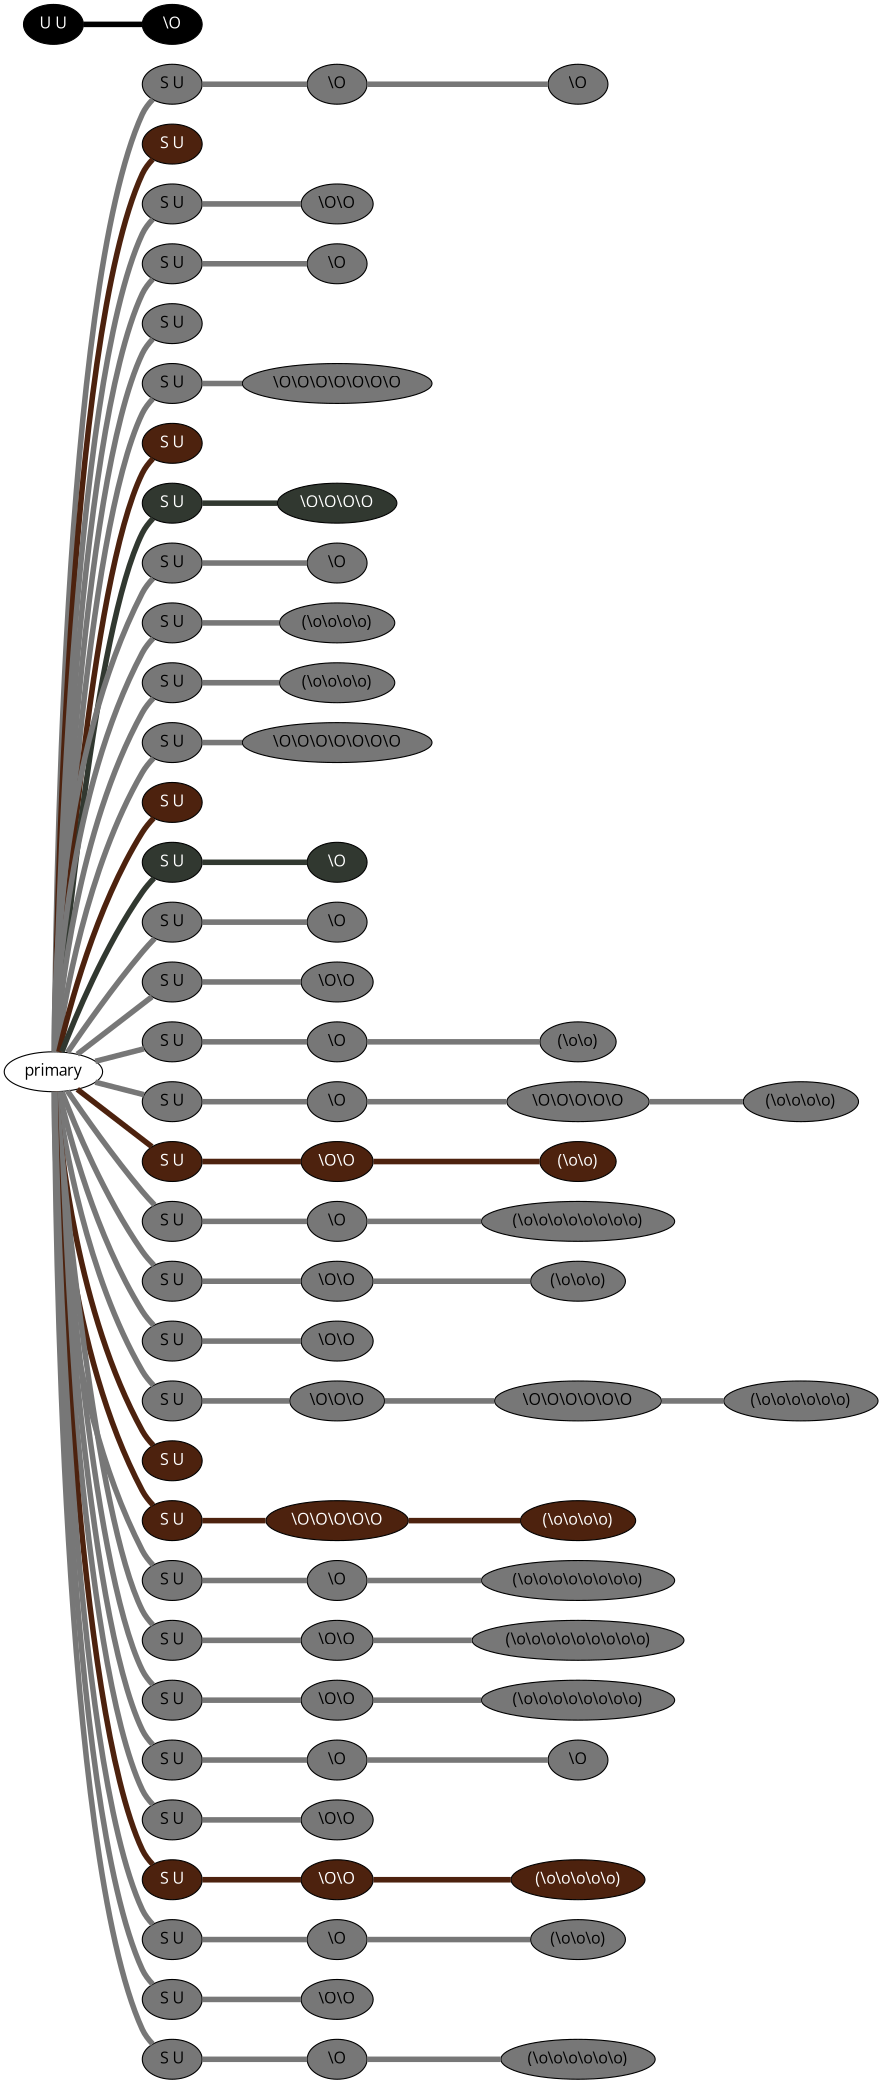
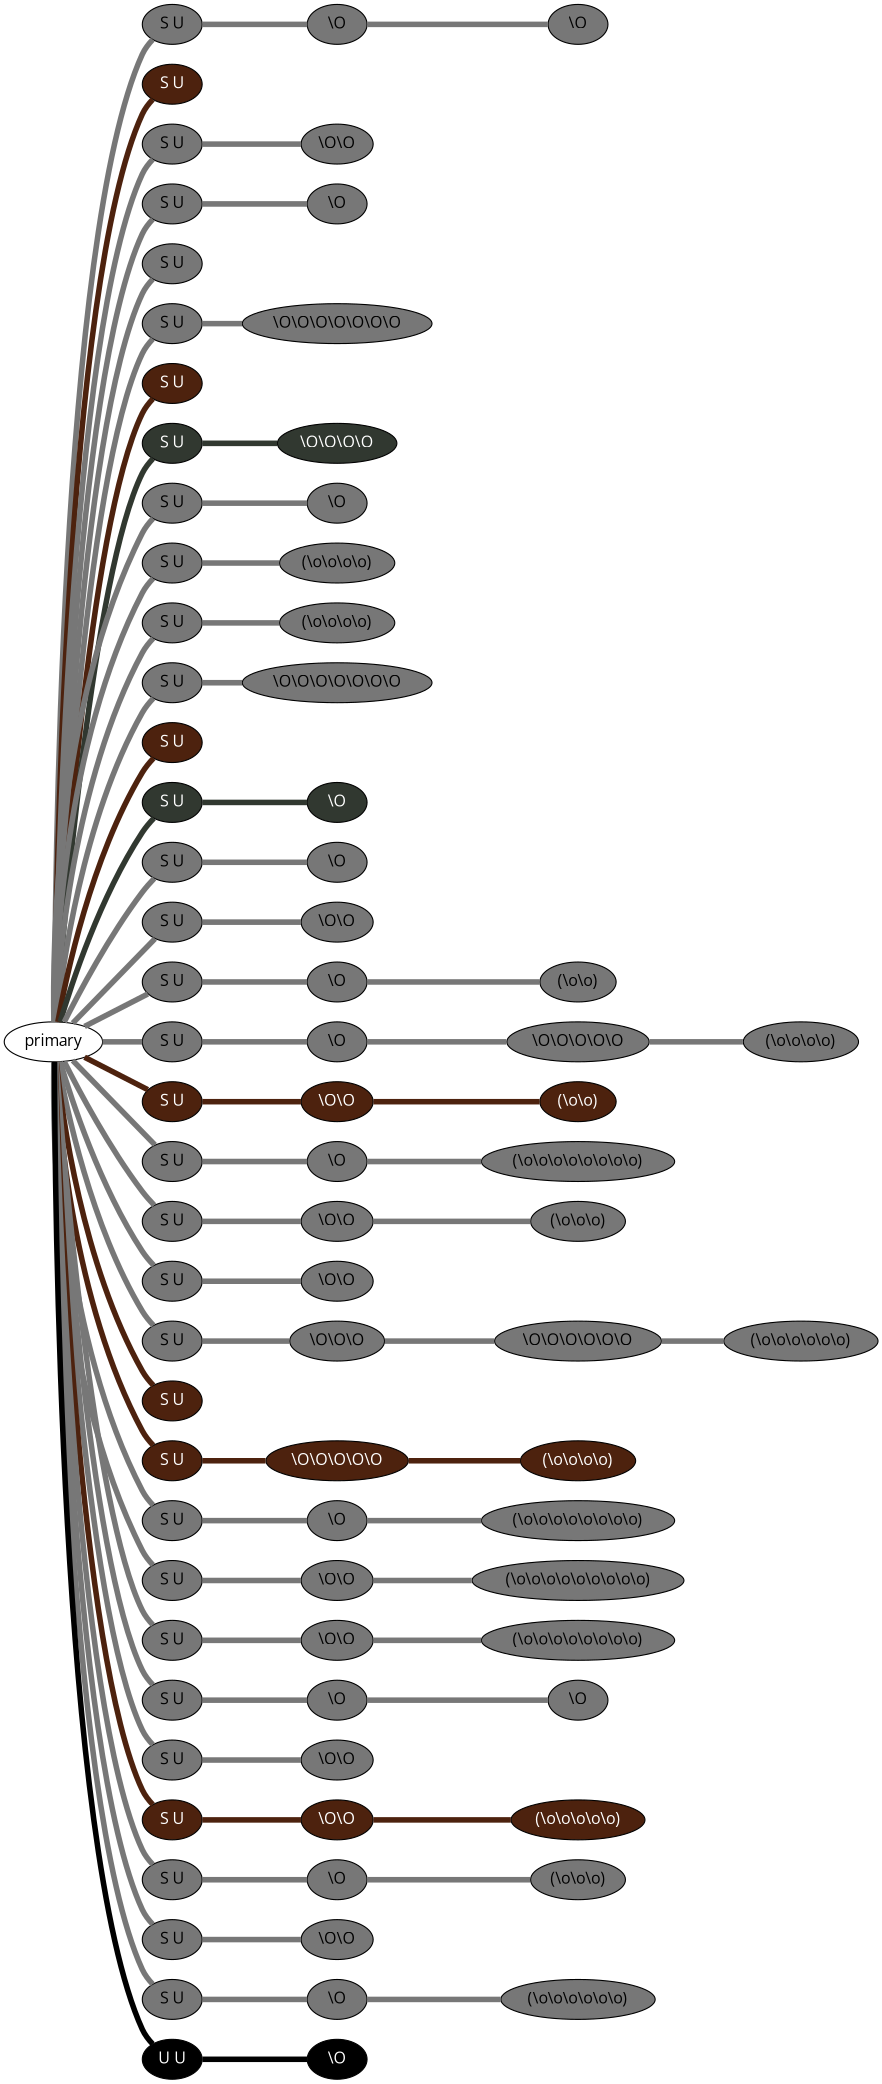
none -> (82, 1707)
